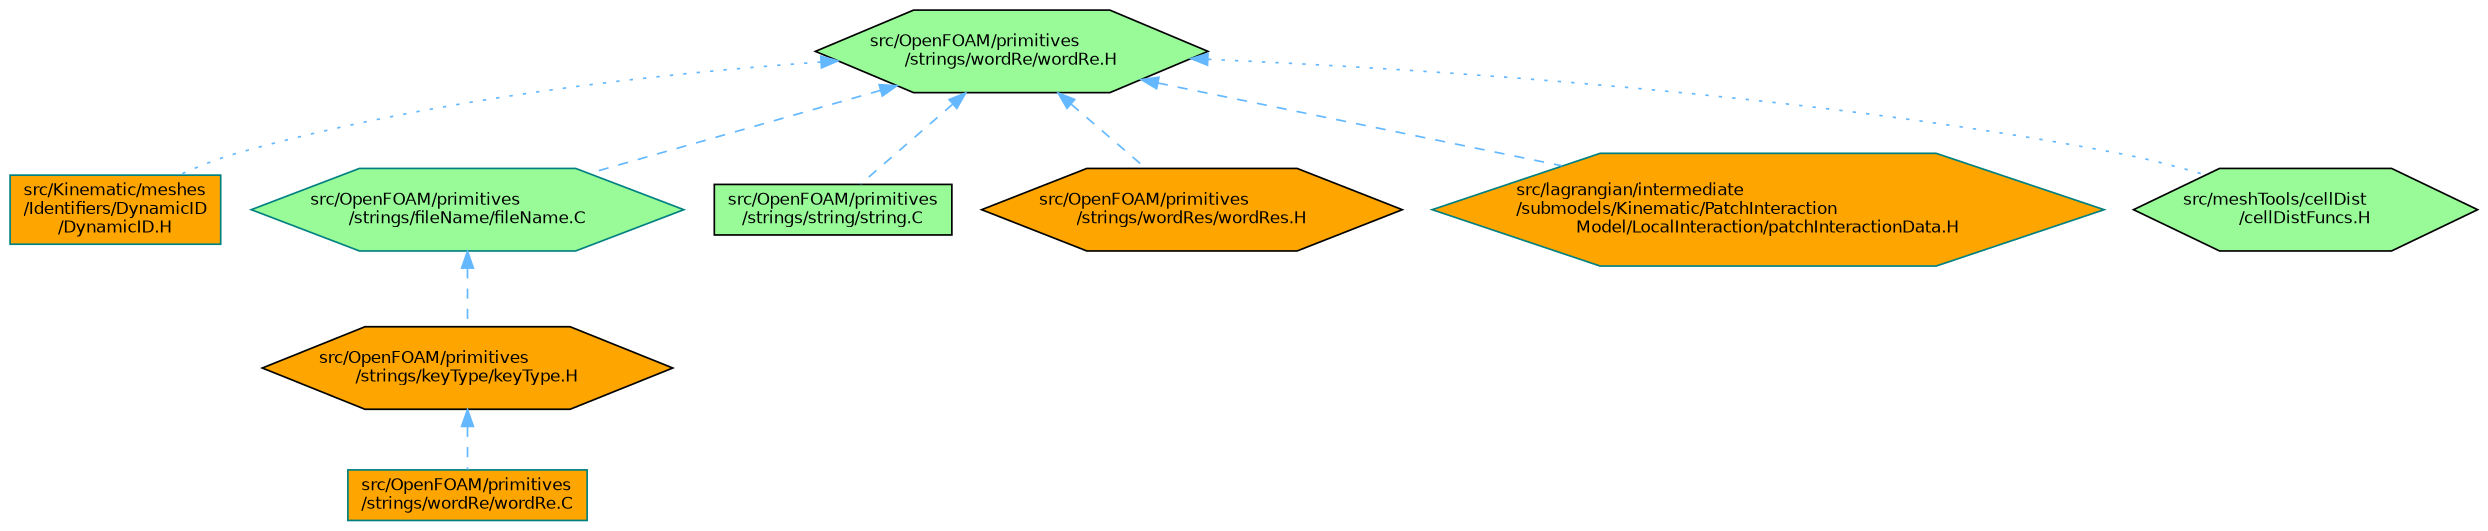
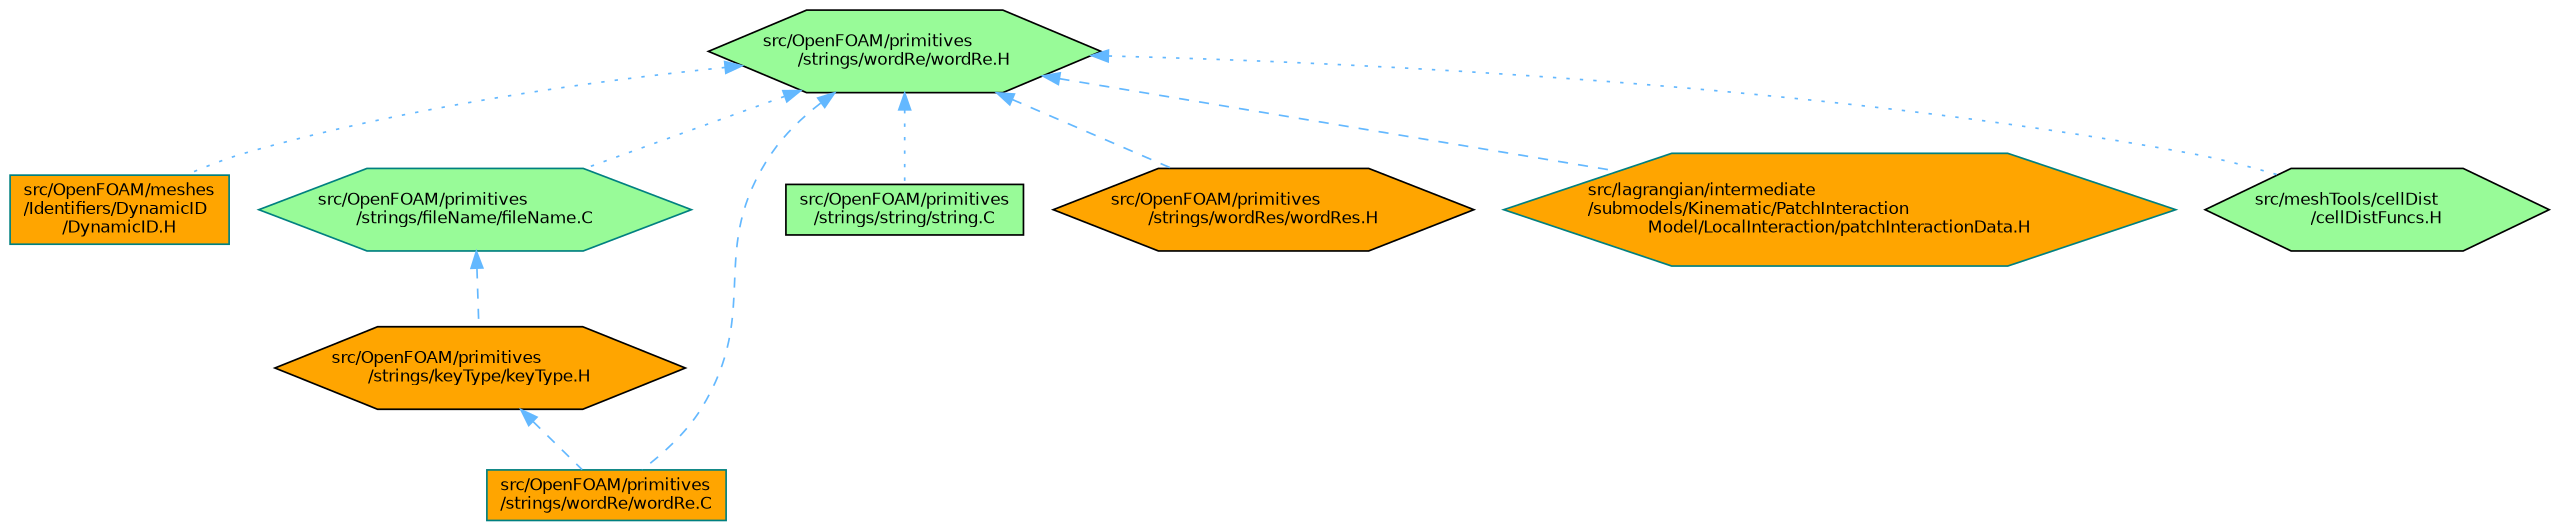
(735, 132) -> (684, 133)
(907, 144) -> (905, 147)
(115, 210) -> (120, 210)
none -> (734, 288)
